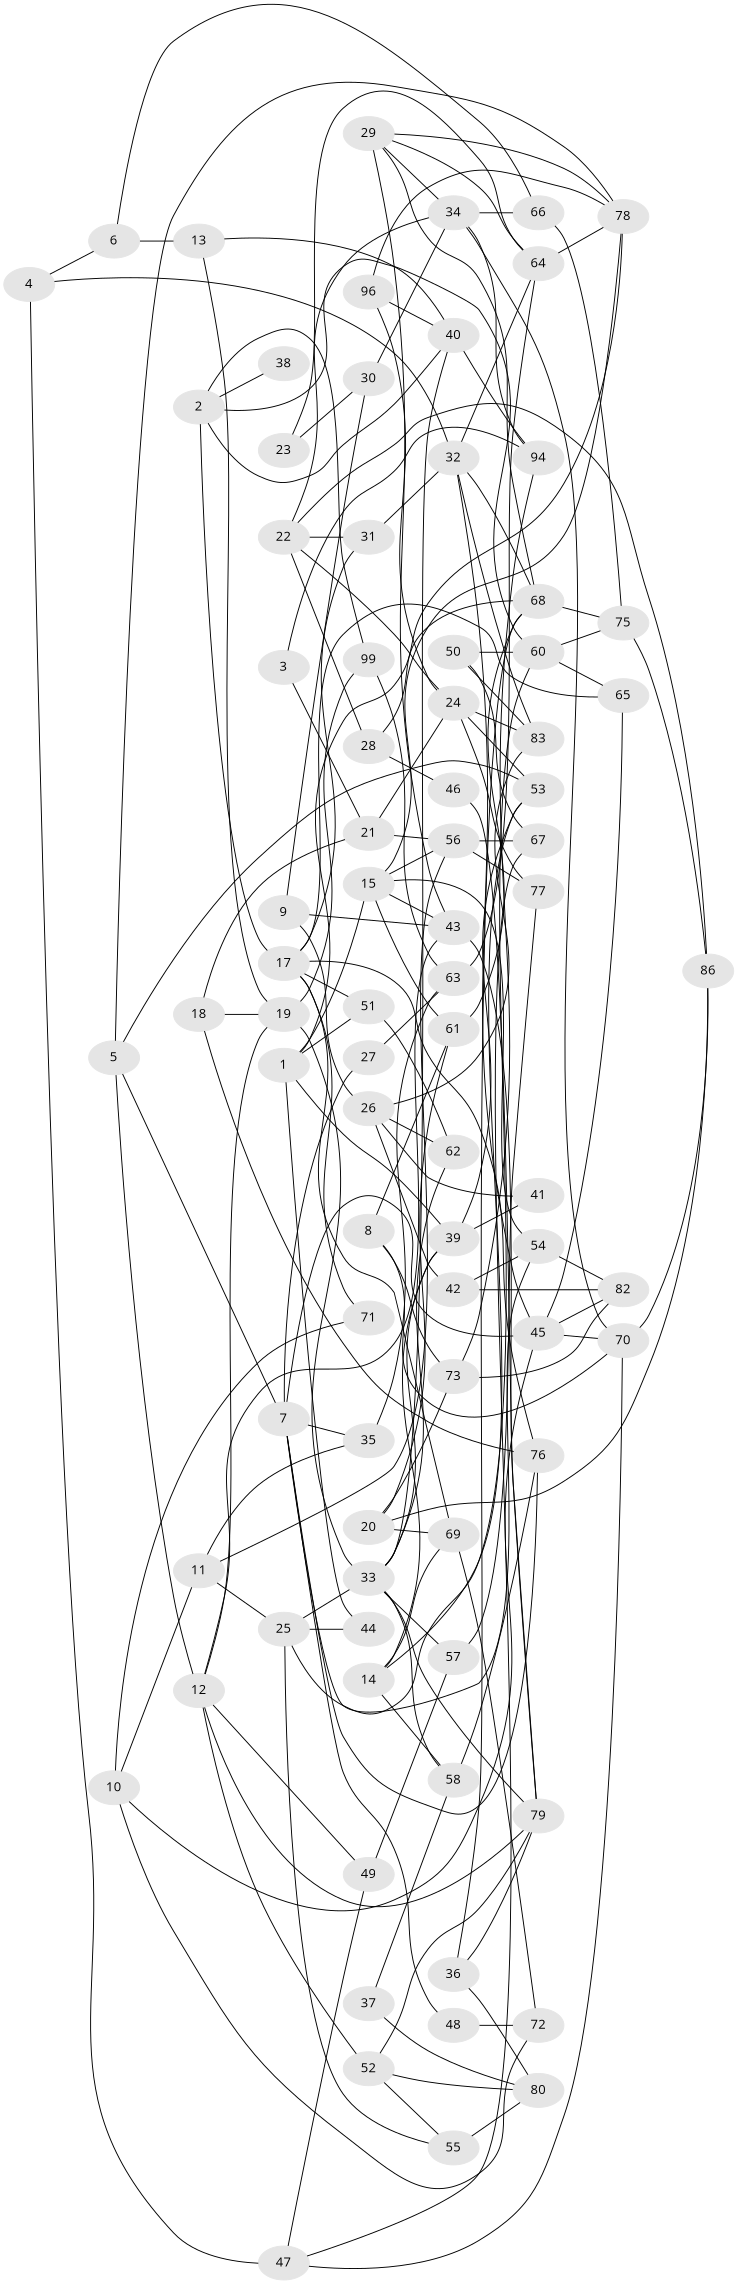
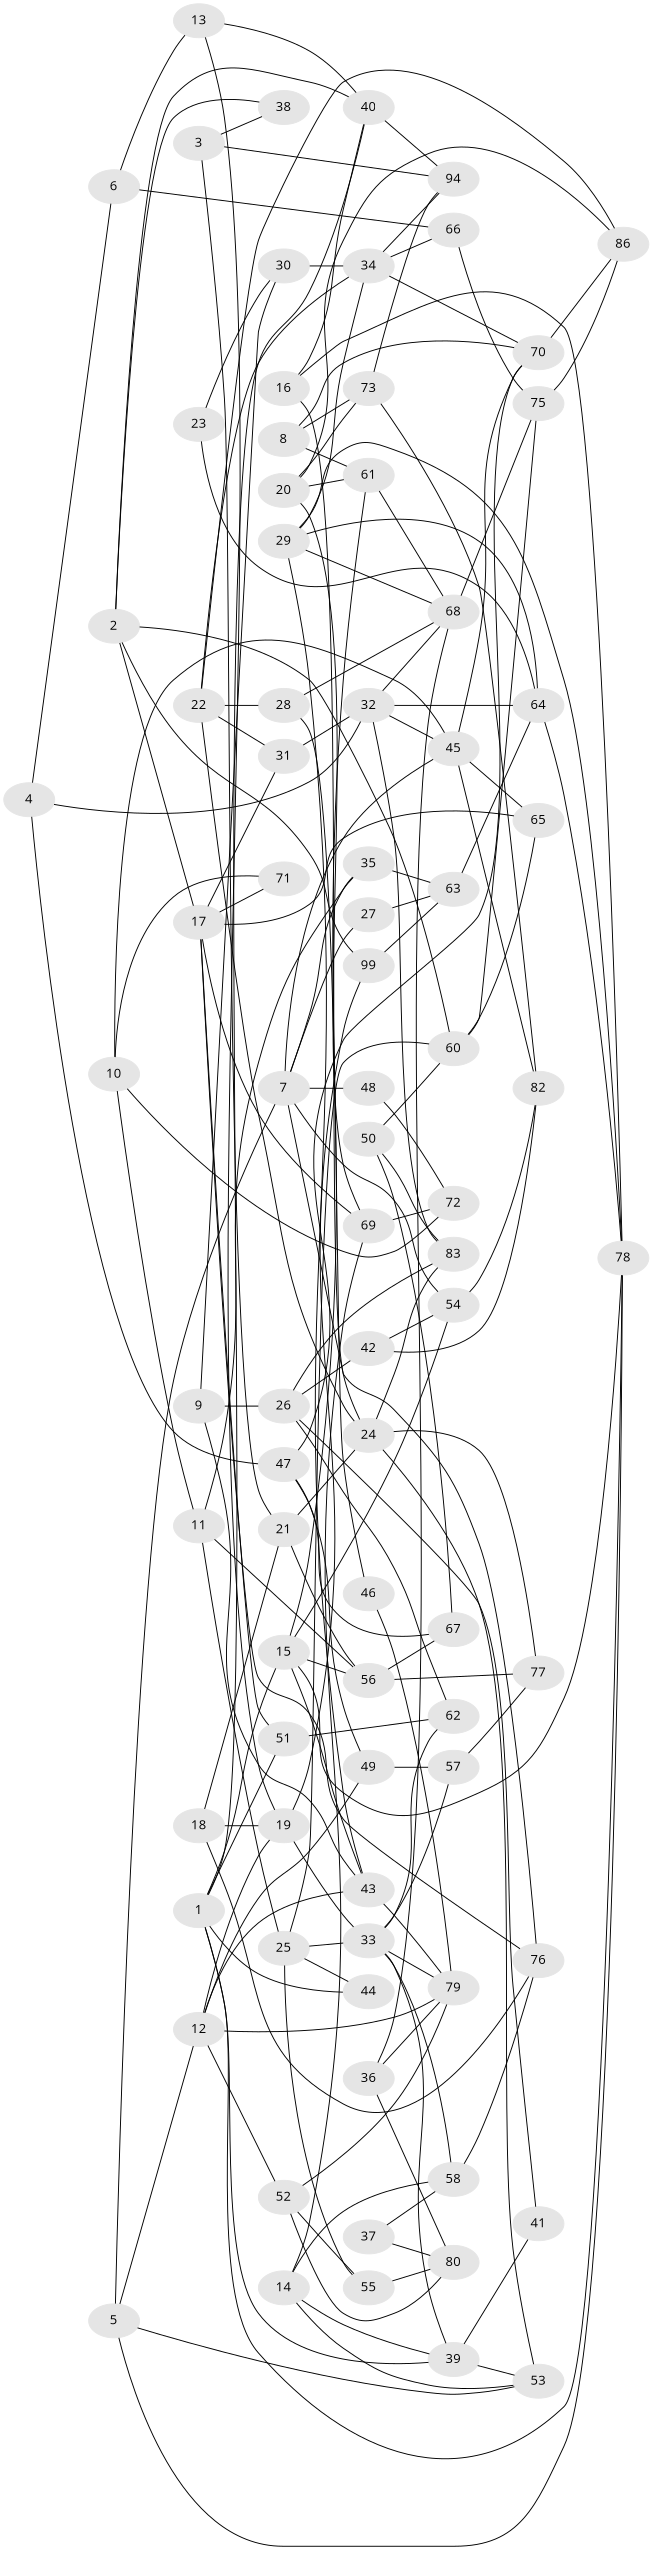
none -> (241, 125)
(369, 292) -> (284, 389)
(423, 899) -> (234, 998)
